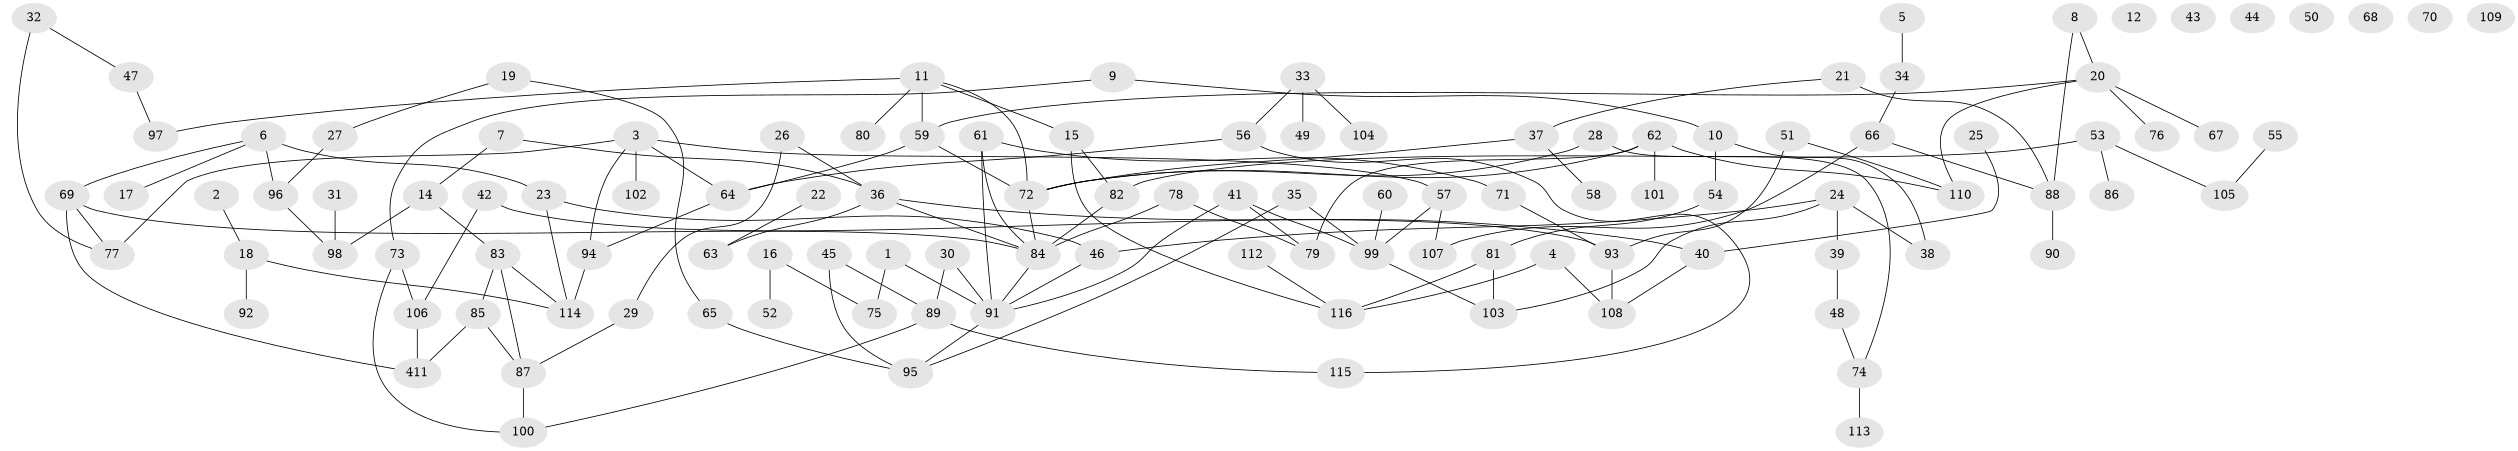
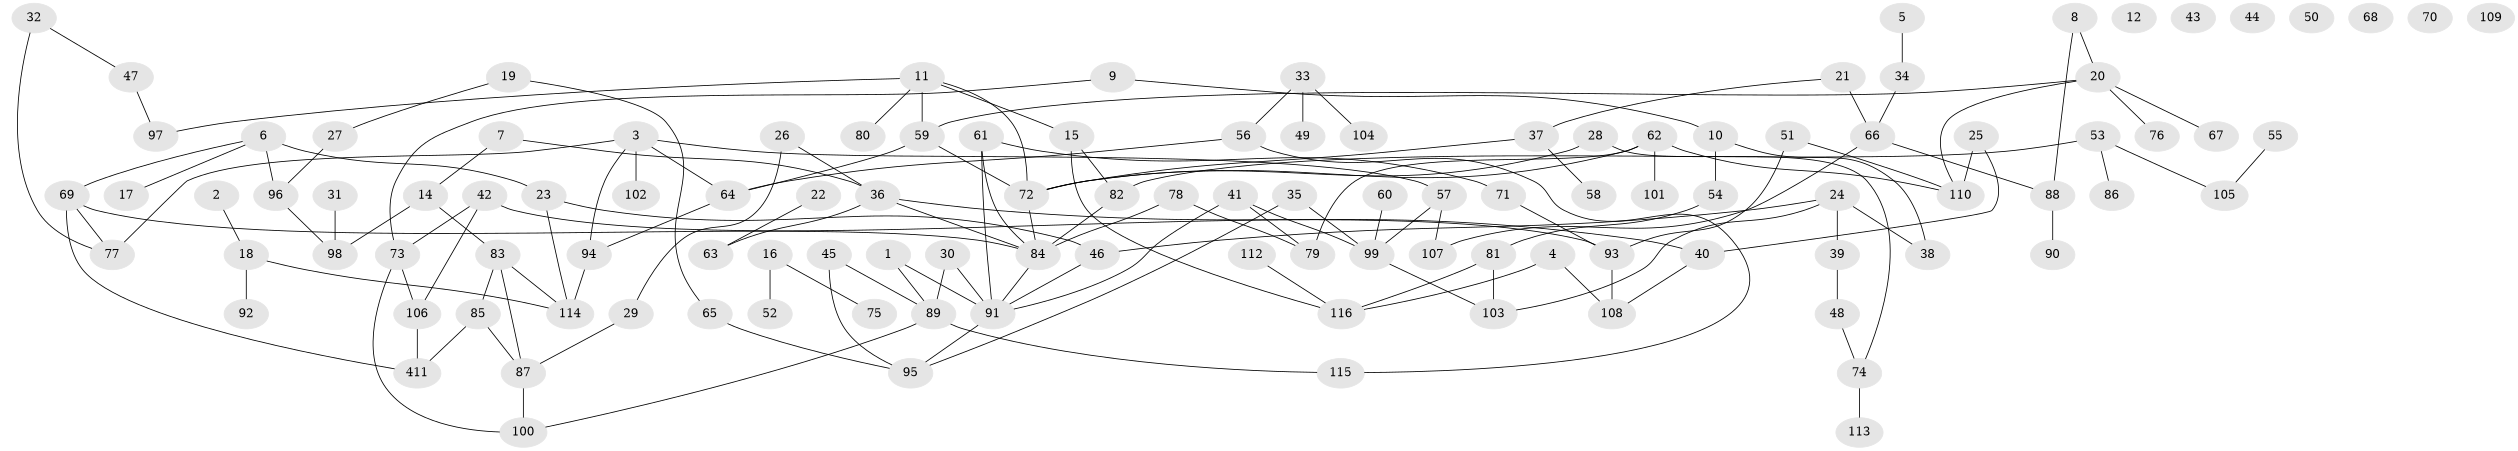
(1960, 103) -> (1858, 107)
none -> (1969, 162)
none -> (441, 225)
(883, 279) -> (911, 284)
